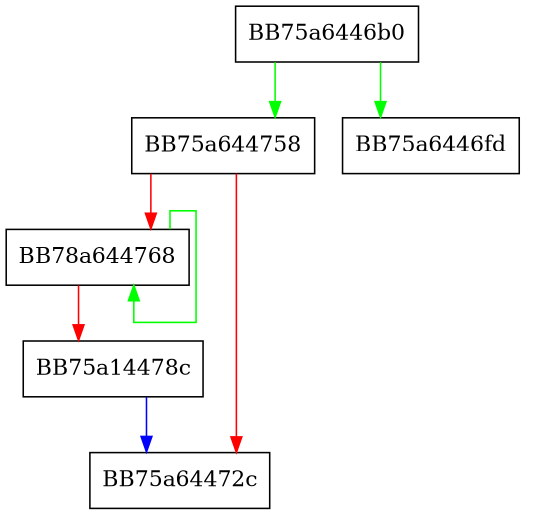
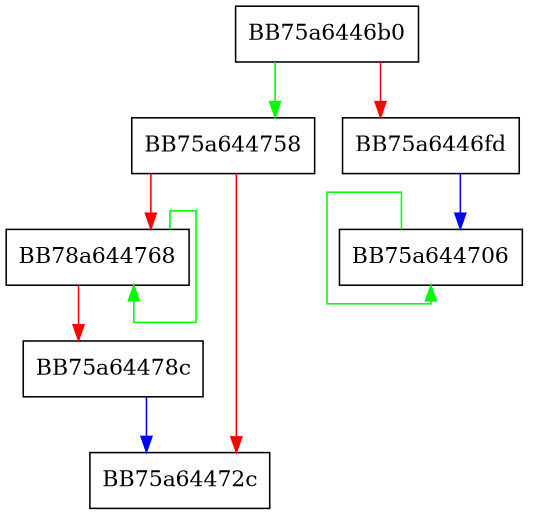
(381, 82) -> (381, 82)
none -> (431, 257)
(113, 369) -> (113, 369)
